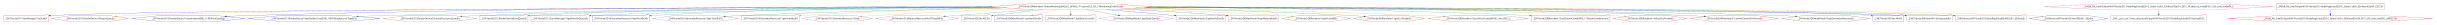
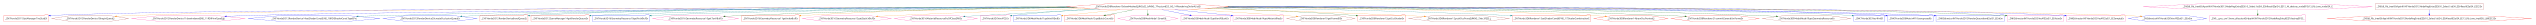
(188, 19) -> (188, 19)
(430, 19) -> (430, 19)
(837, 19) -> (847, 19)
(1136, 19) -> (1148, 19)
(1389, 19) -> (1382, 19)
(1929, 19) -> (1910, 19)
none -> (1970, 19)
(1991, 19) -> (2035, 19)
none -> (2096, 19)
